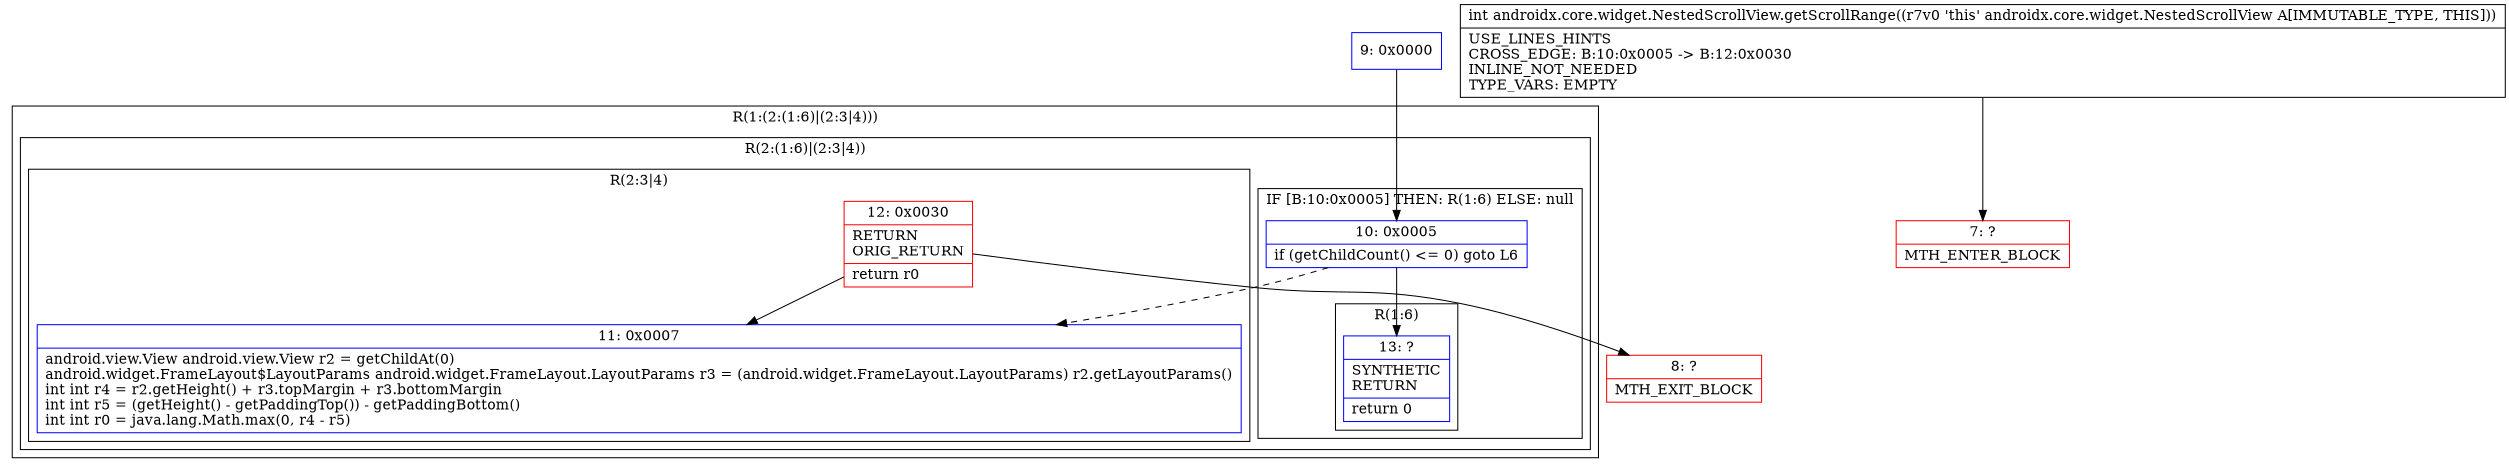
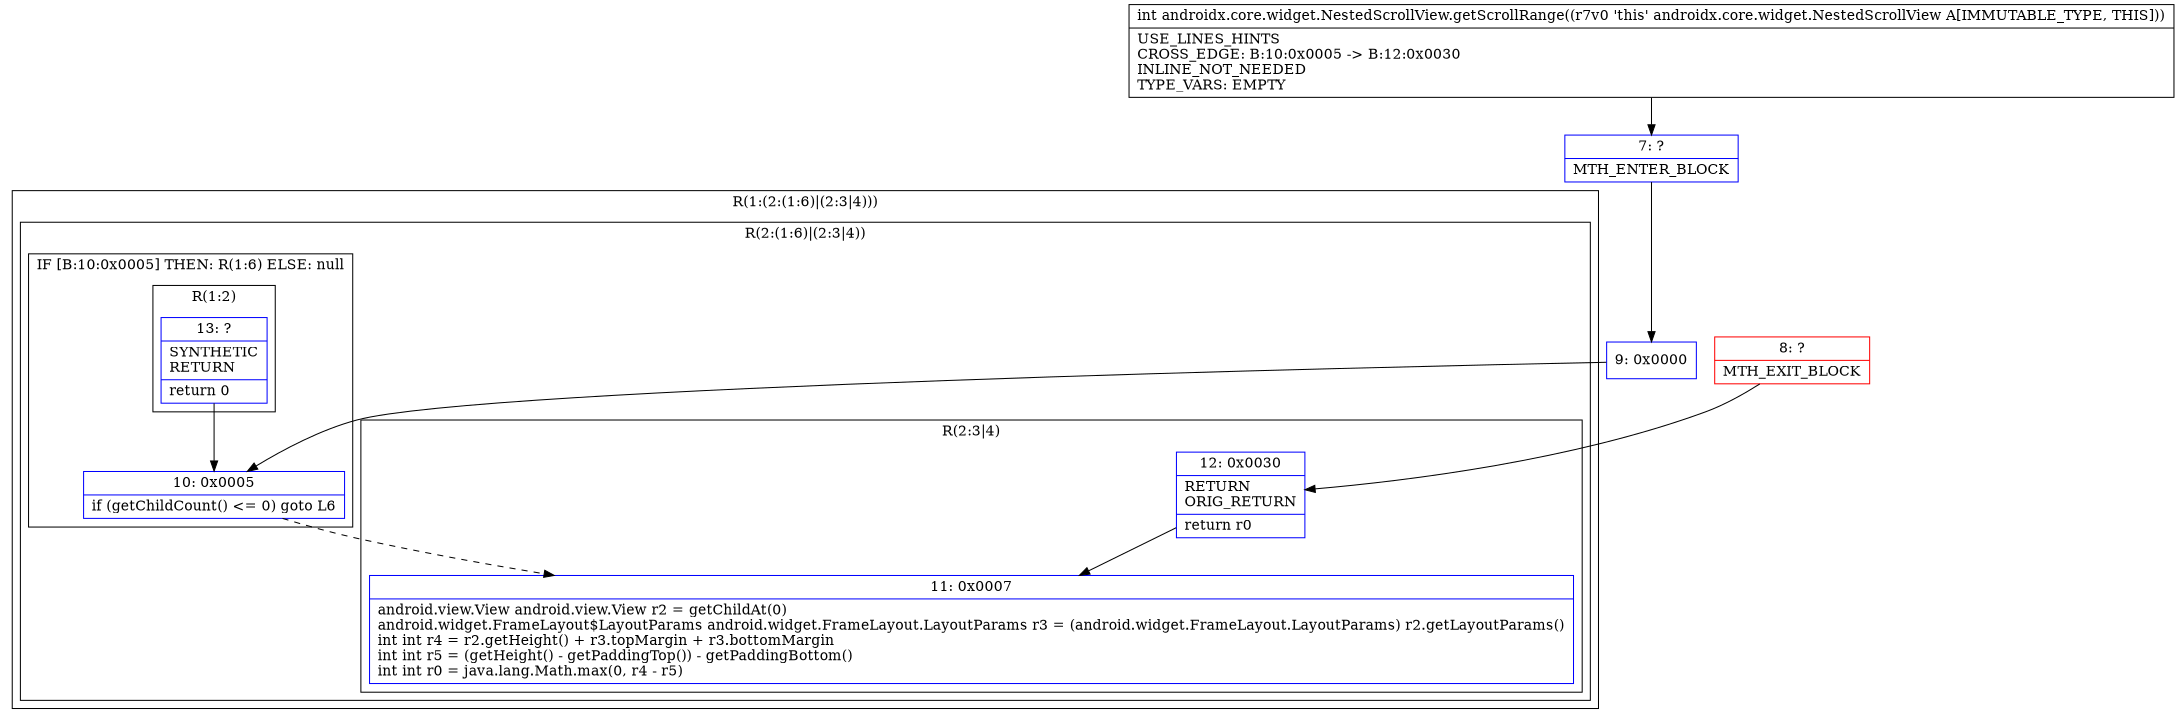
(908, 244) -> (1241, 495)
(1983, 244) -> (1652, 159)
none -> (1652, 257)
(1397, 288) -> (214, 432)
(1299, 291) -> (1543, 456)
(1397, 316) -> (214, 297)
